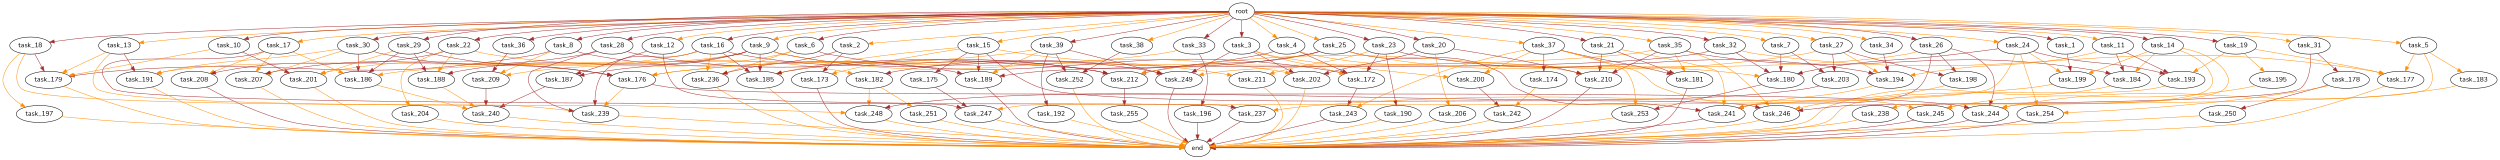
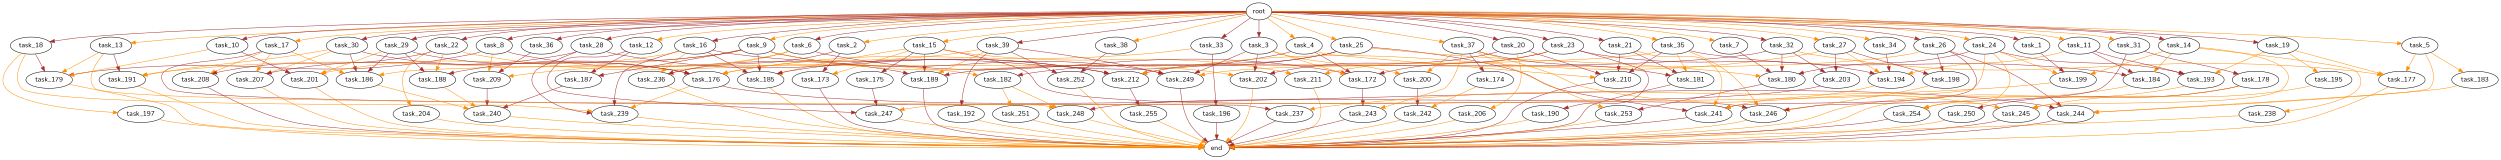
(1806, 61) -> (1806, 60)
